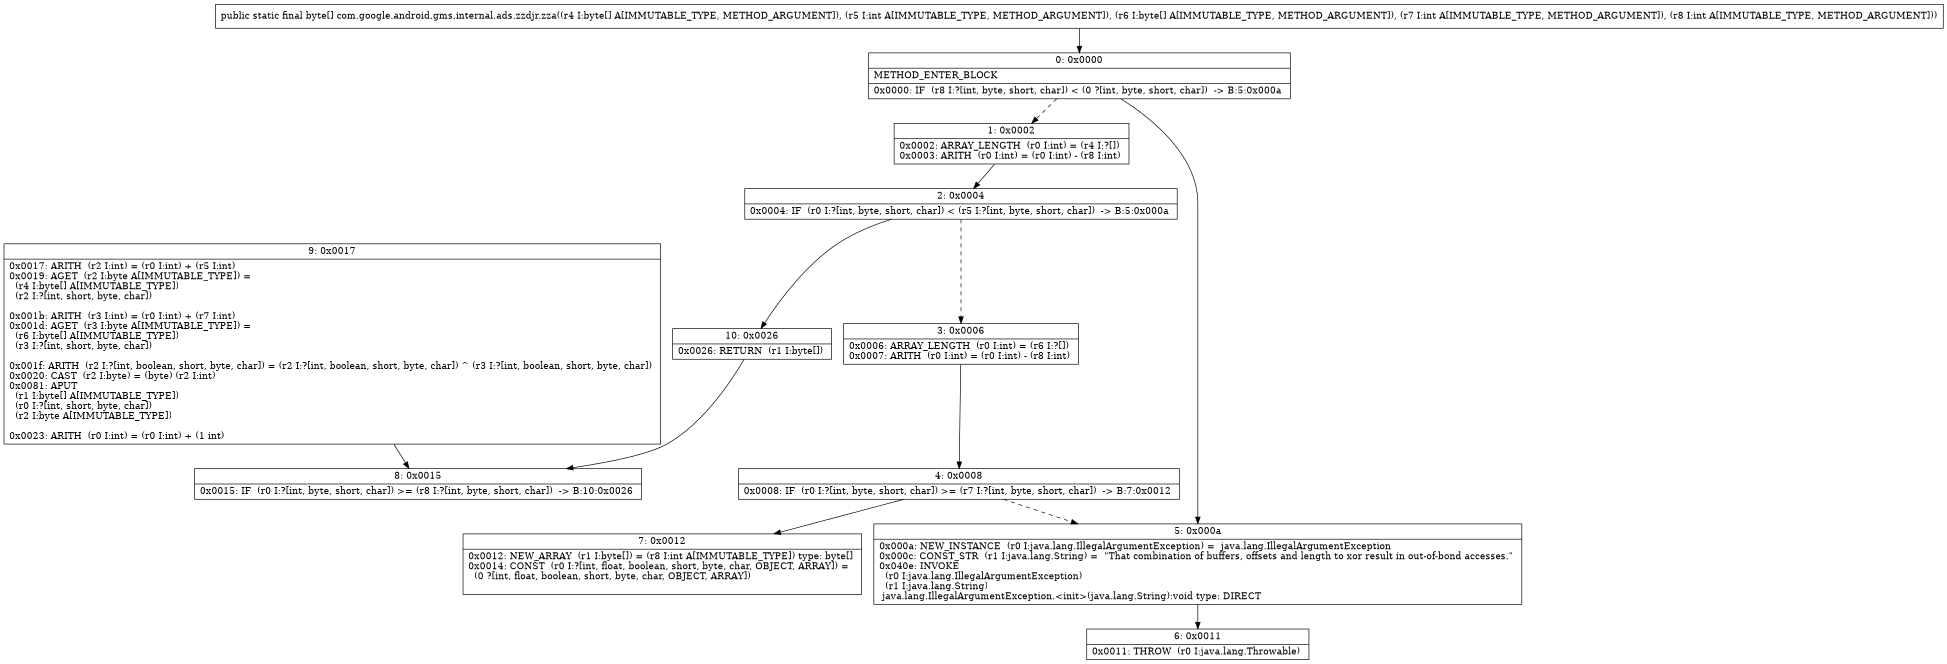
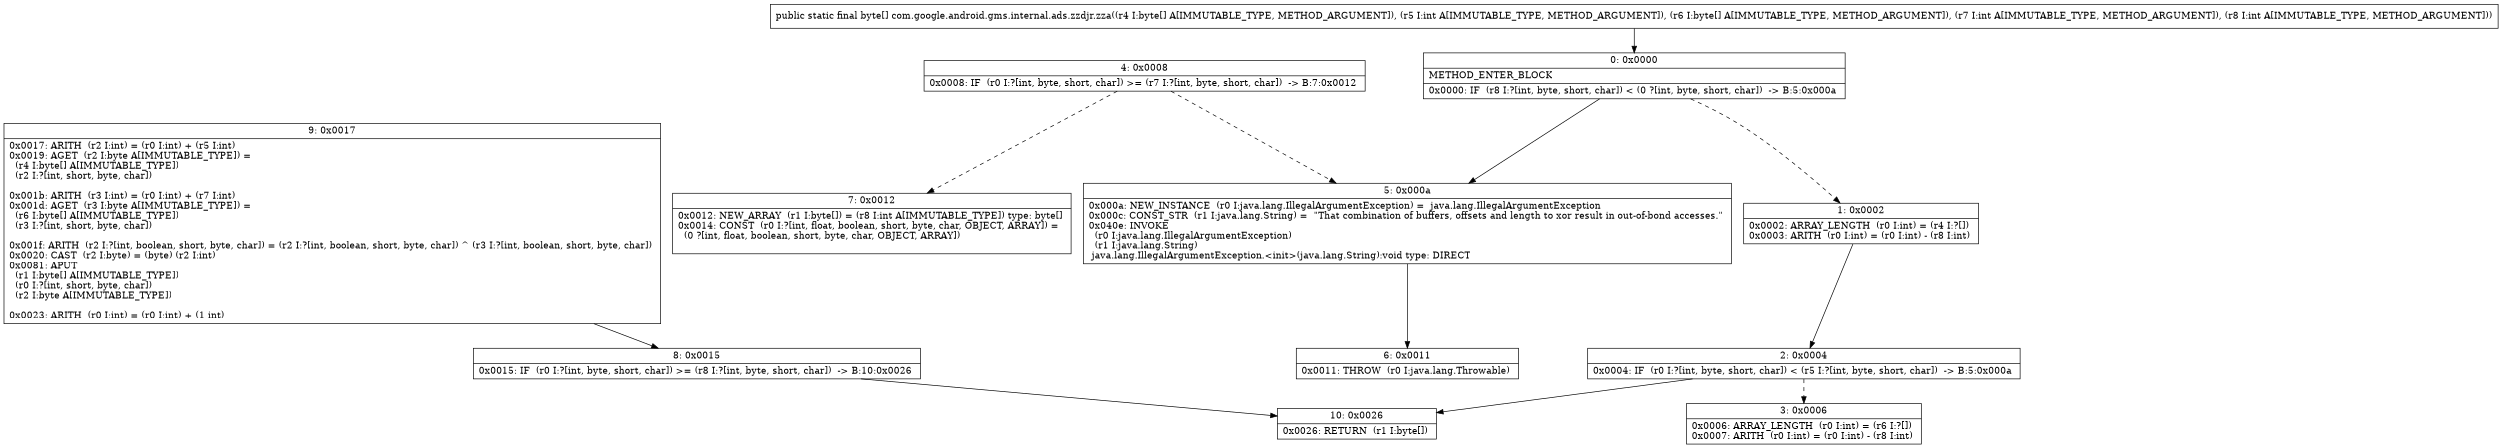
(960, 413) -> none
(675, 439) -> (1066, 397)
(842, 516) -> (1025, 141)
